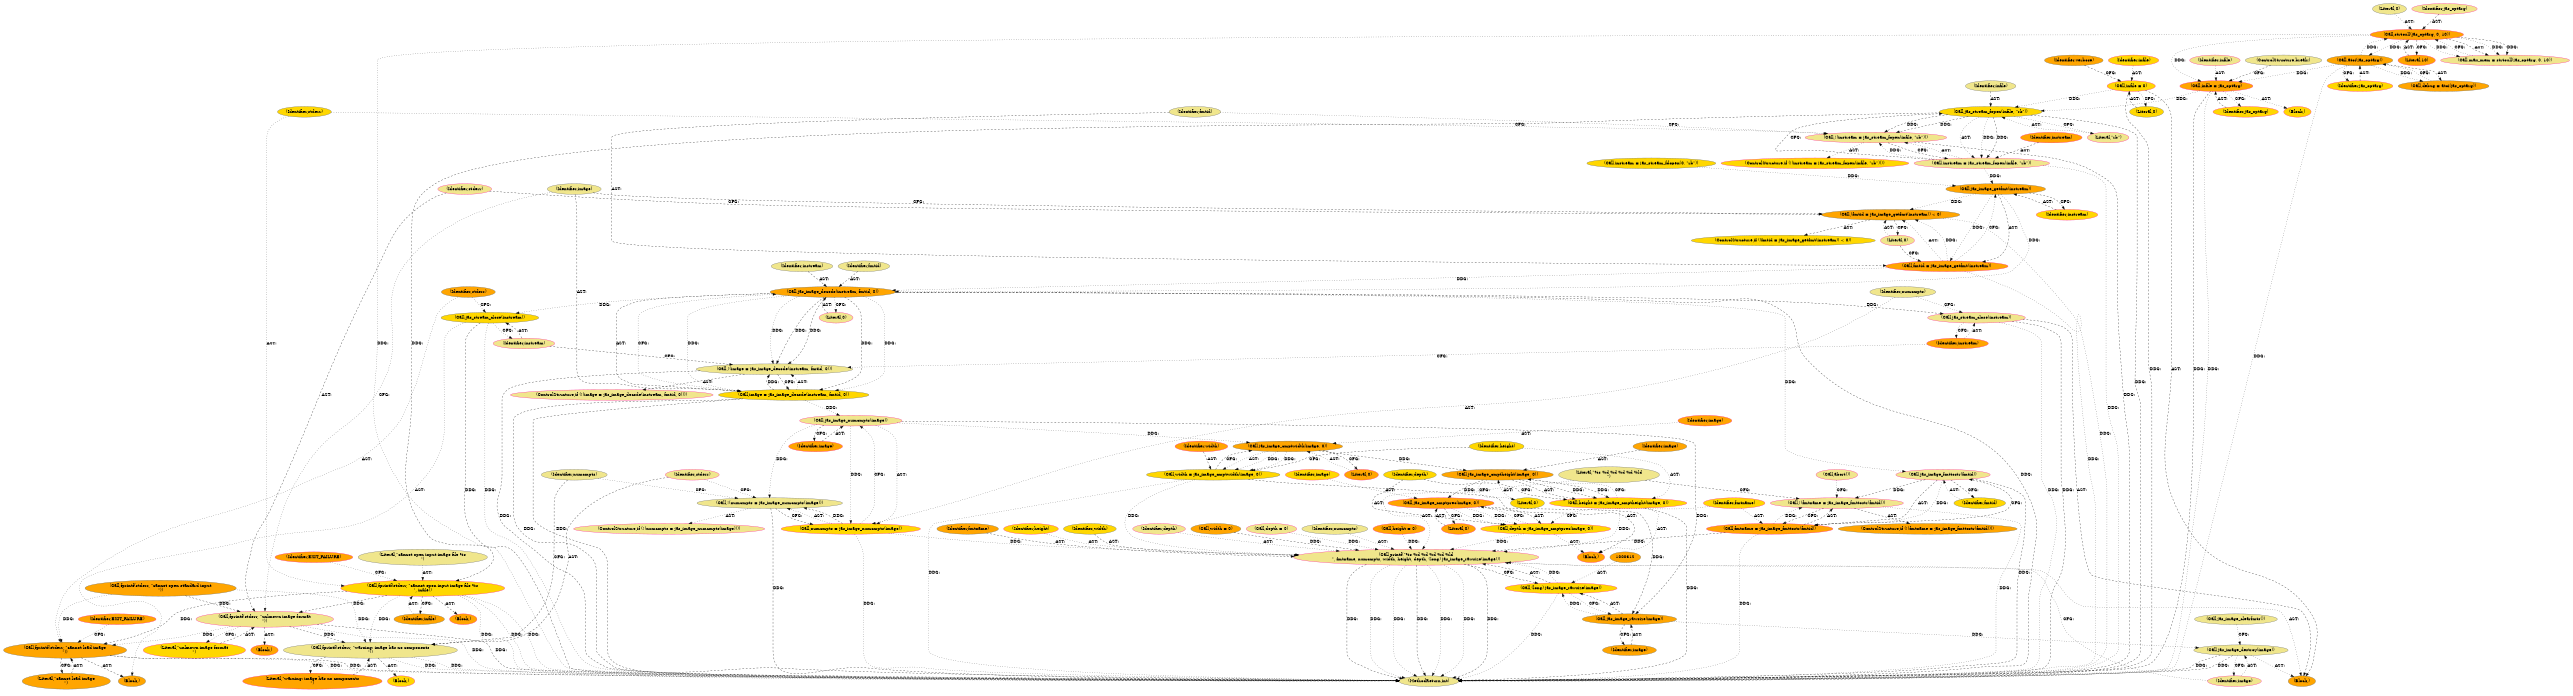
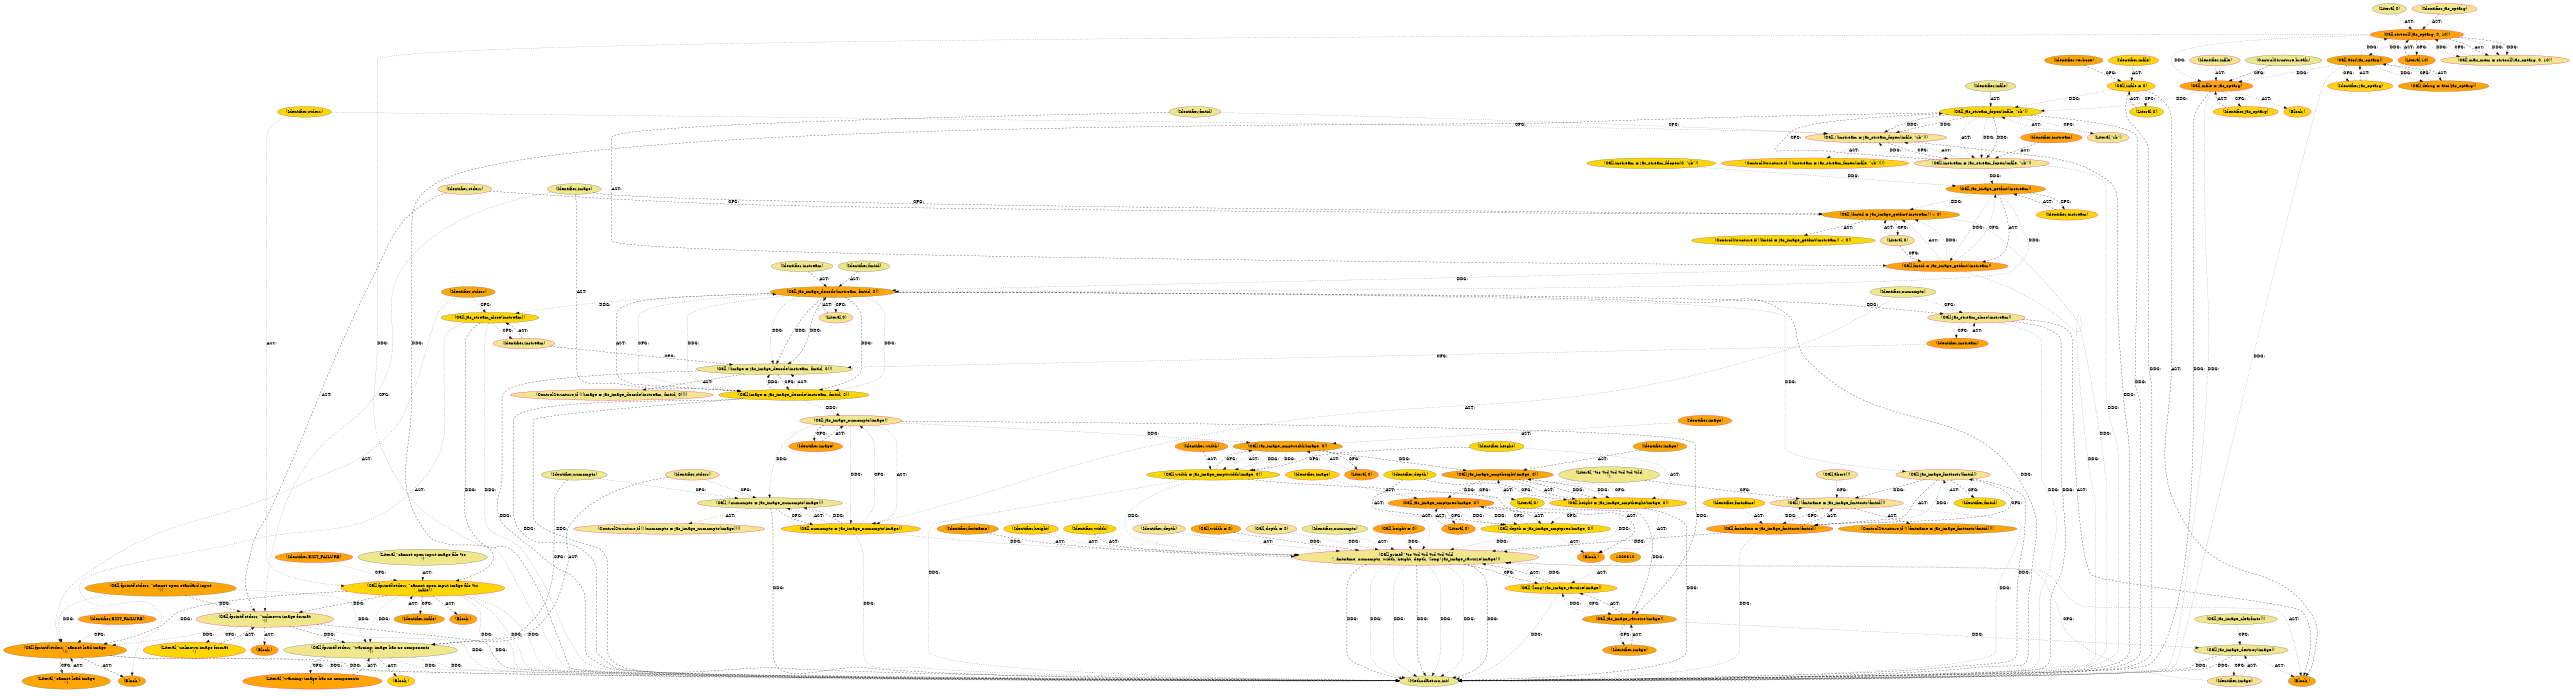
(1546, 529) -> (1546, 529)
